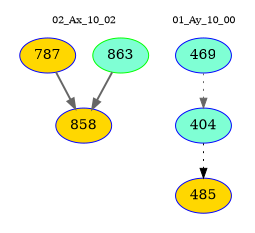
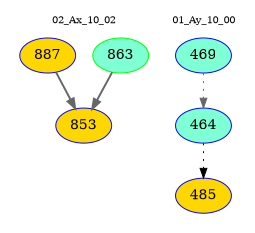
(48, 55) -> (48, 55)
(84, 126) -> (84, 126)
(203, 126) -> (203, 126)
